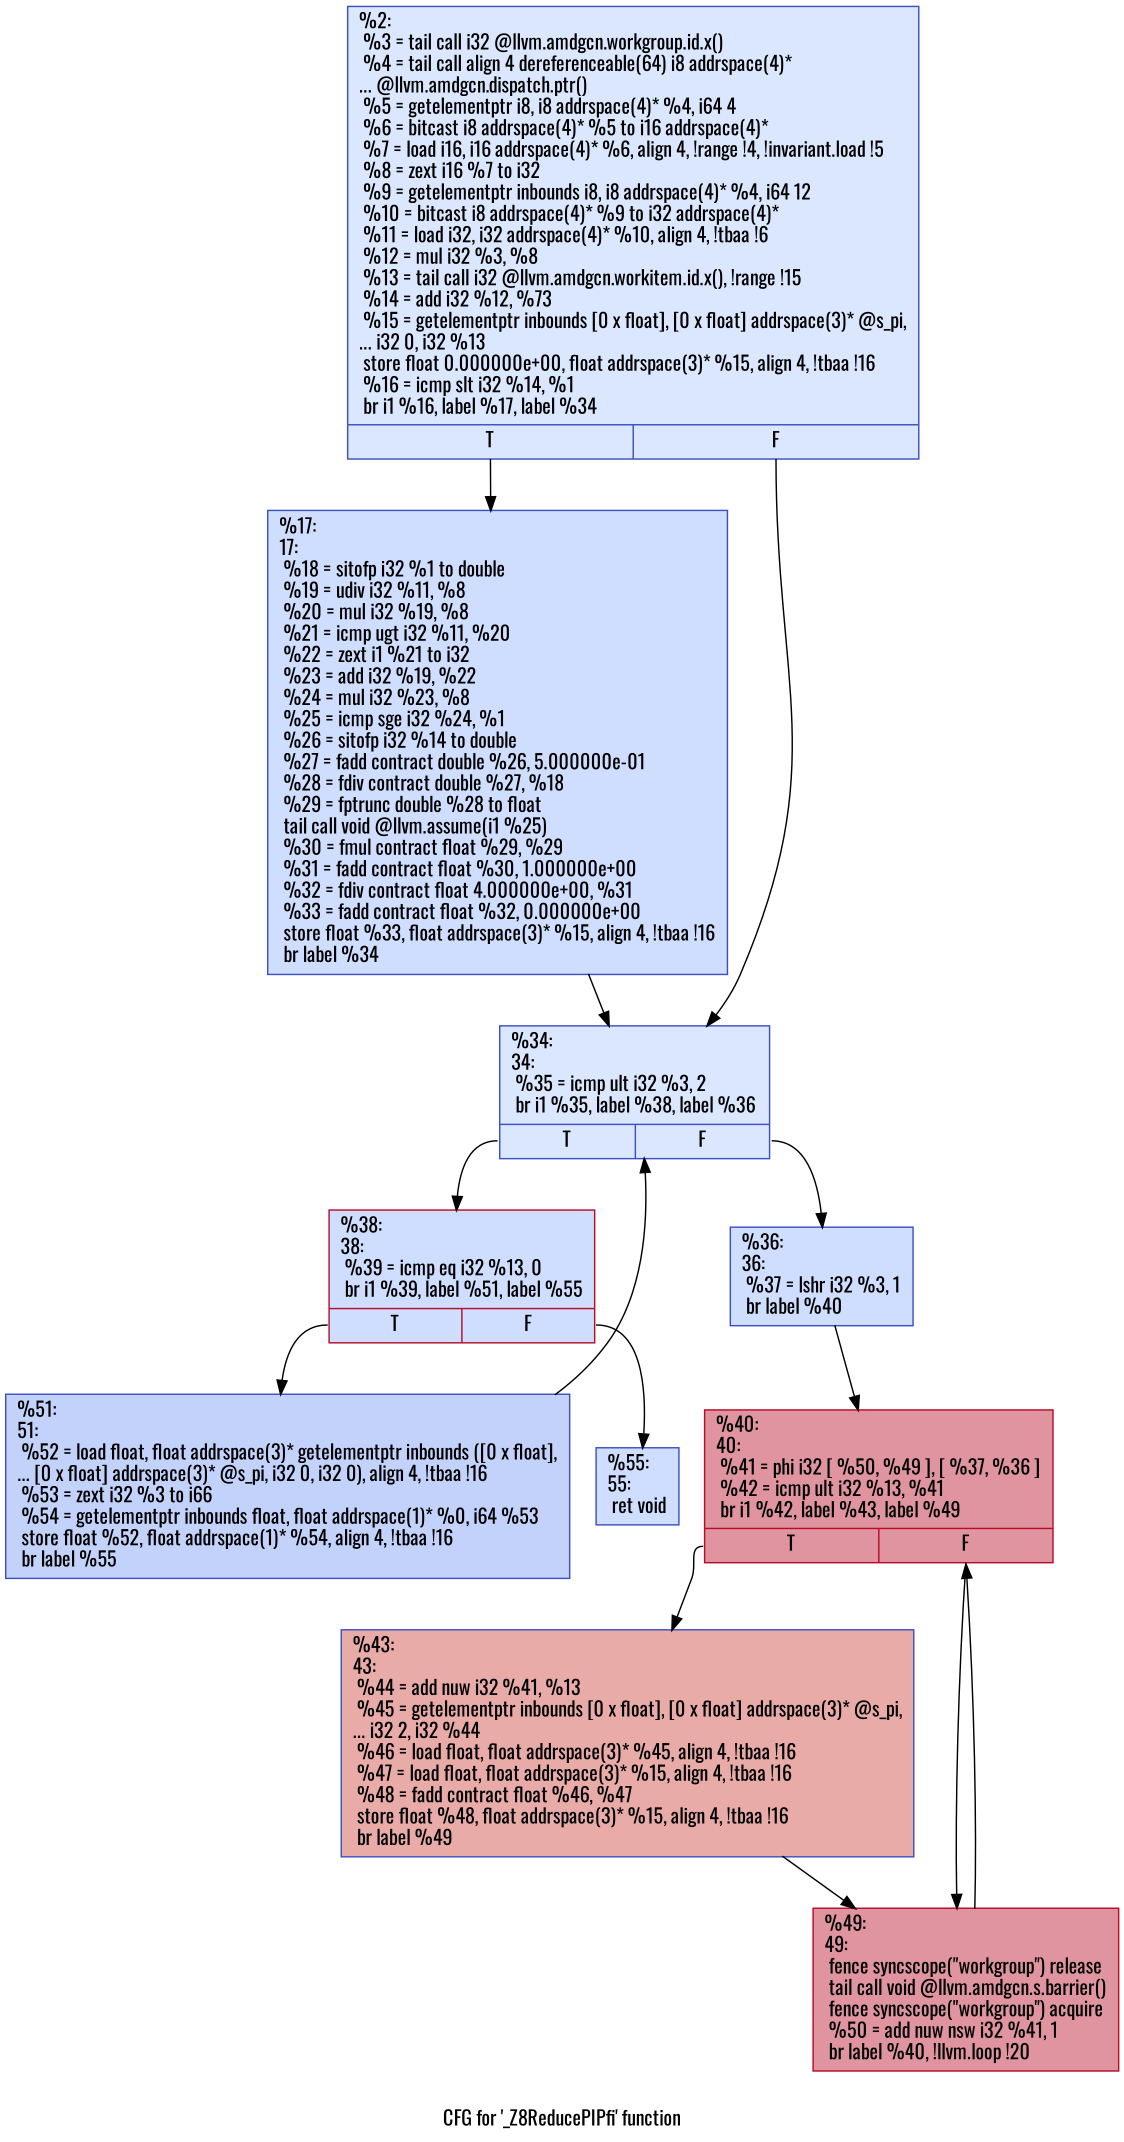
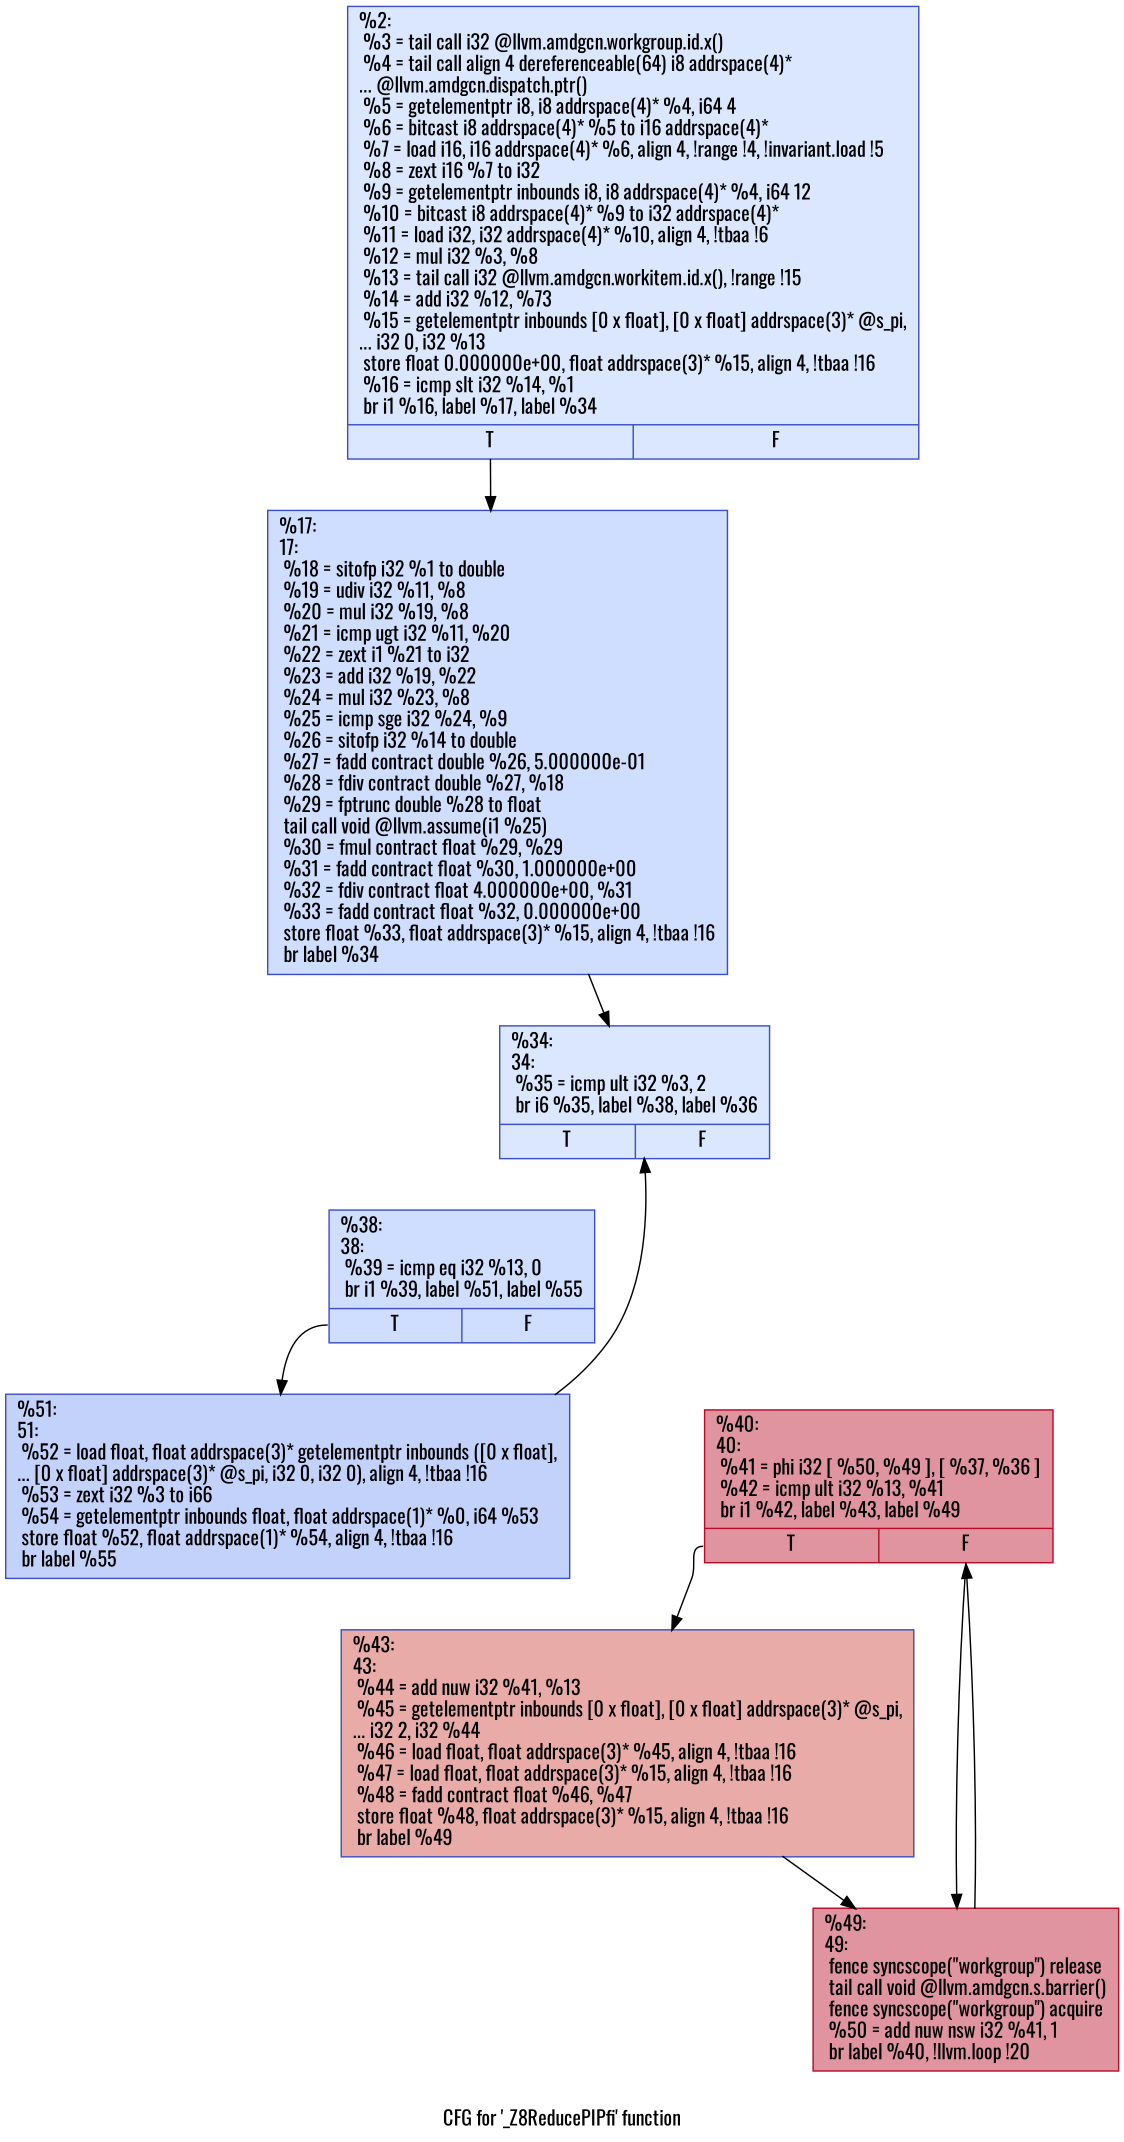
(393, 720) -> (393, 720)
(792, 744) -> none
(634, 1107) -> (635, 1107)
(467, 1160) -> none
(462, 1276) -> (462, 1276)
(822, 1276) -> none
(638, 1486) -> none
